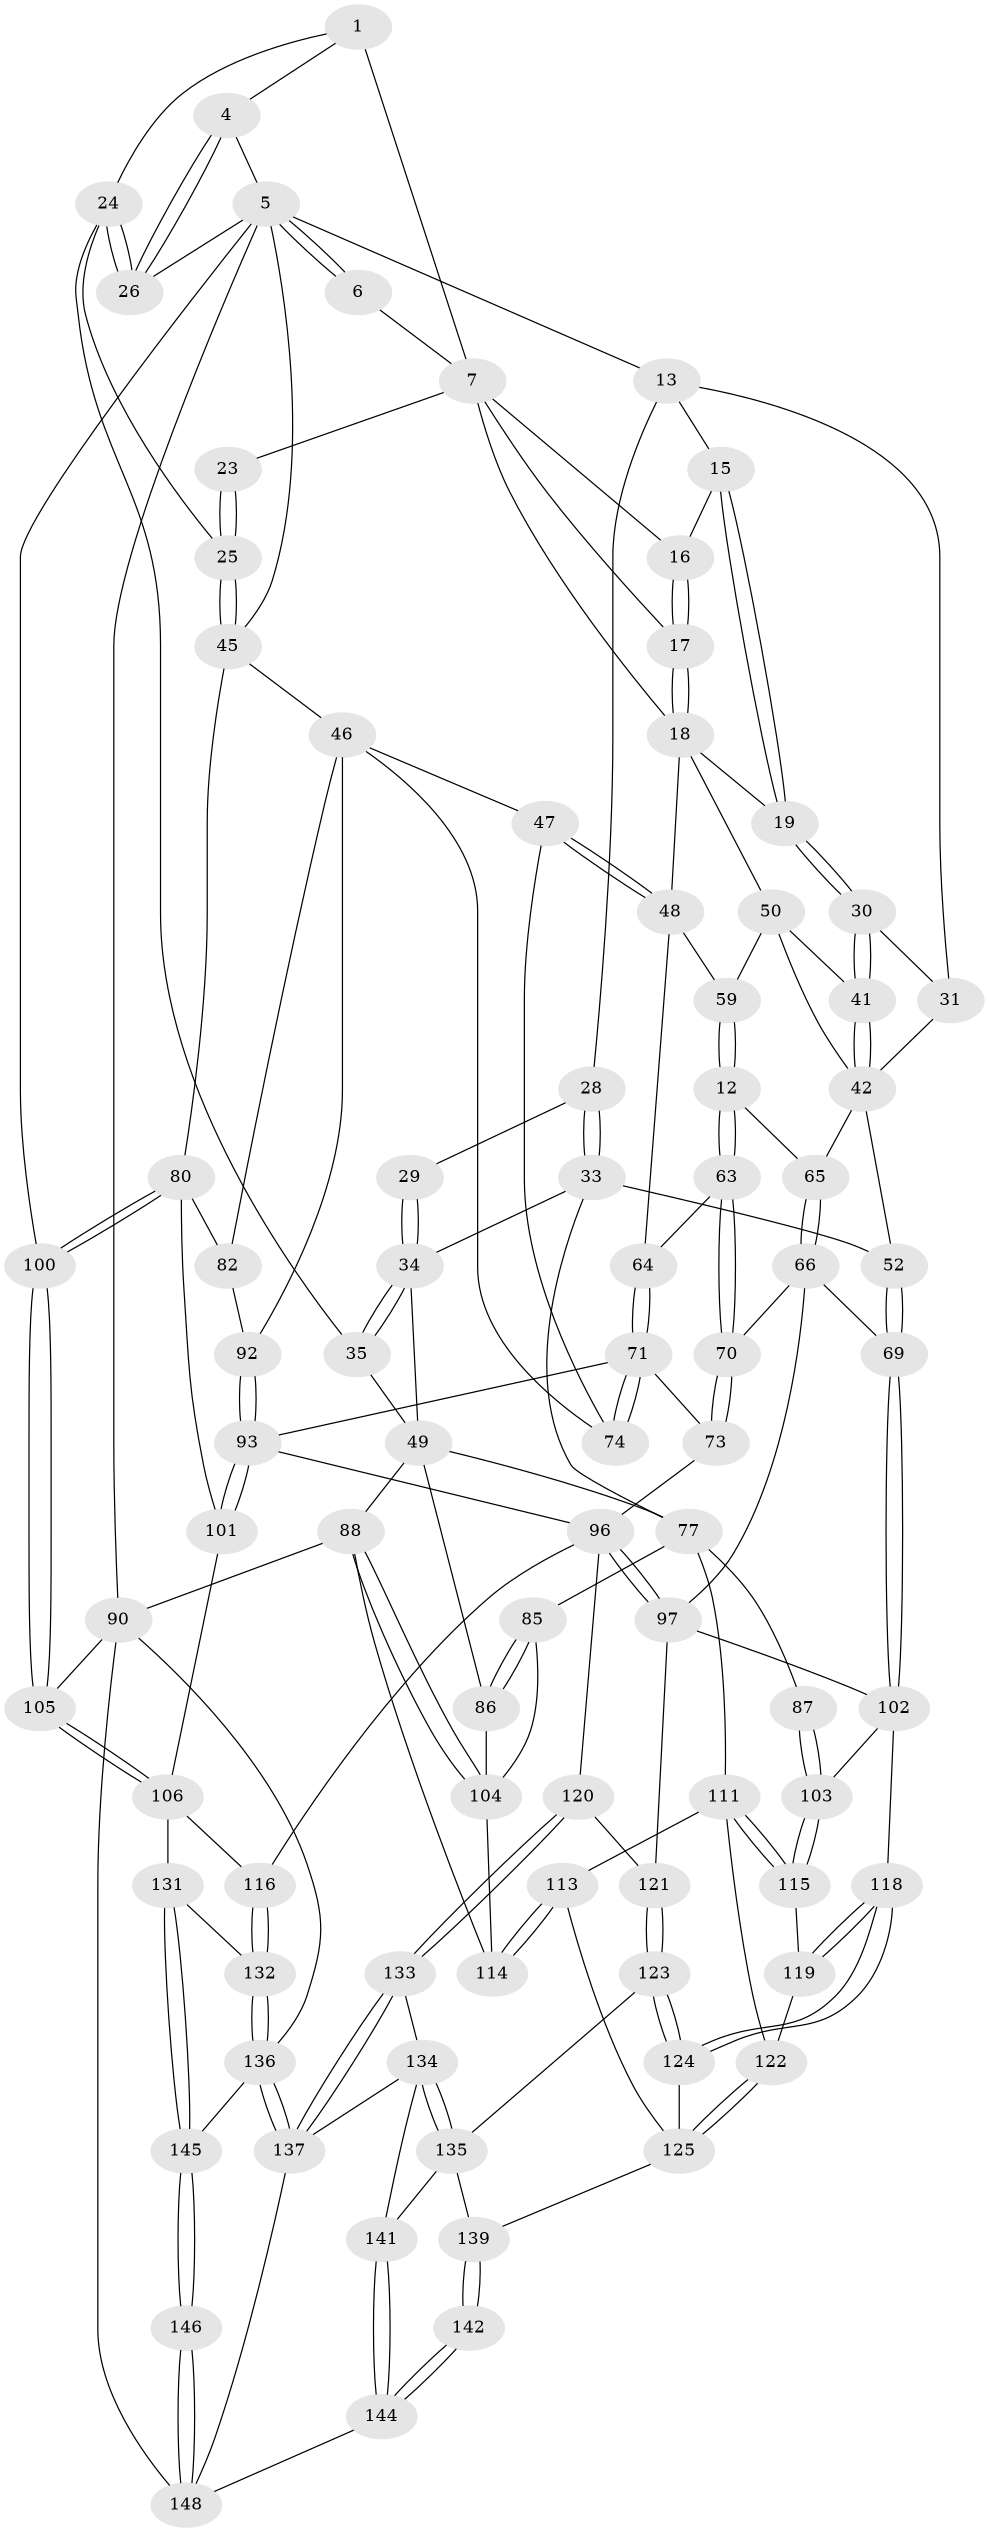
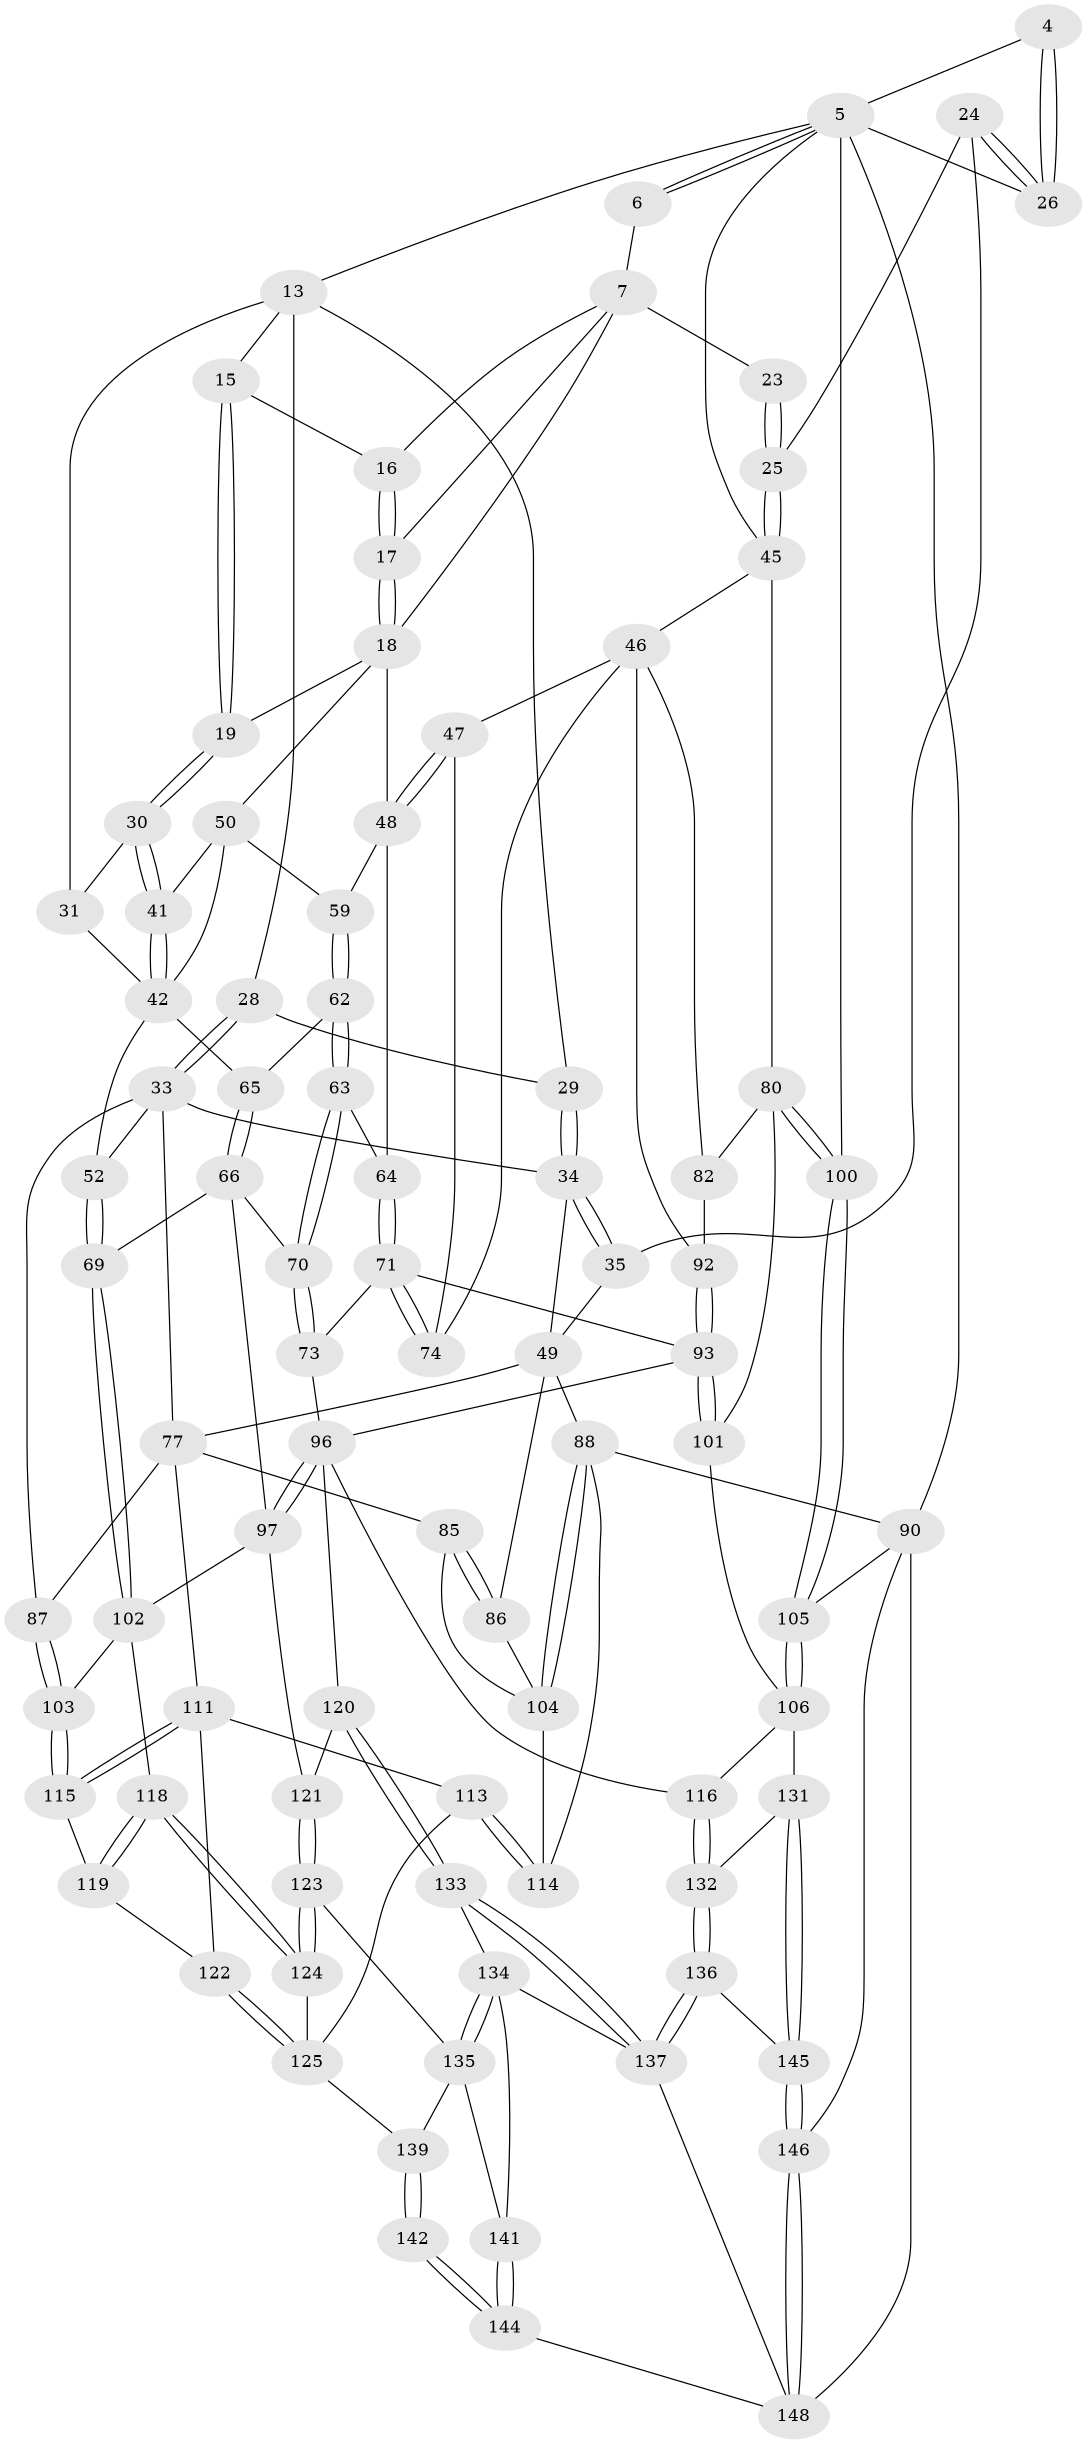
(358, 27) -> none
none -> (533, 641)
(727, 1089) -> (340, 1001)
none -> (27, 1324)
(288, 1821) -> (864, 1846)
